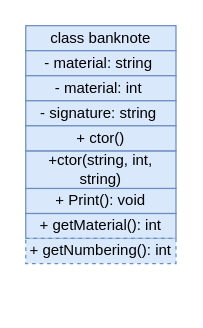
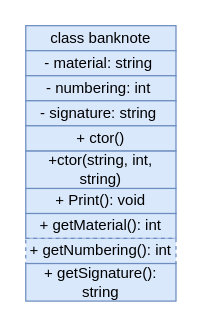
(101, 88) -> (101, 88)
none -> (101, 282)
